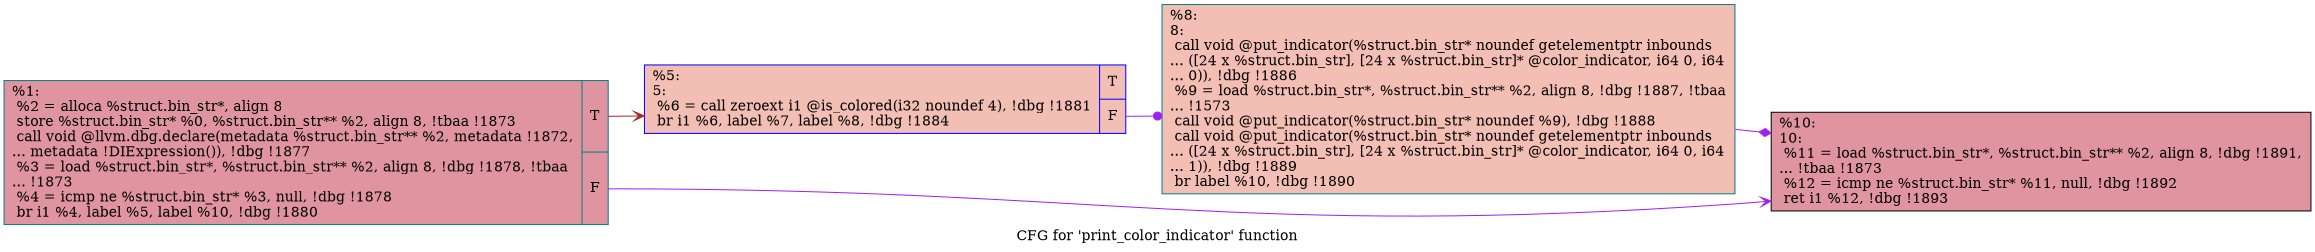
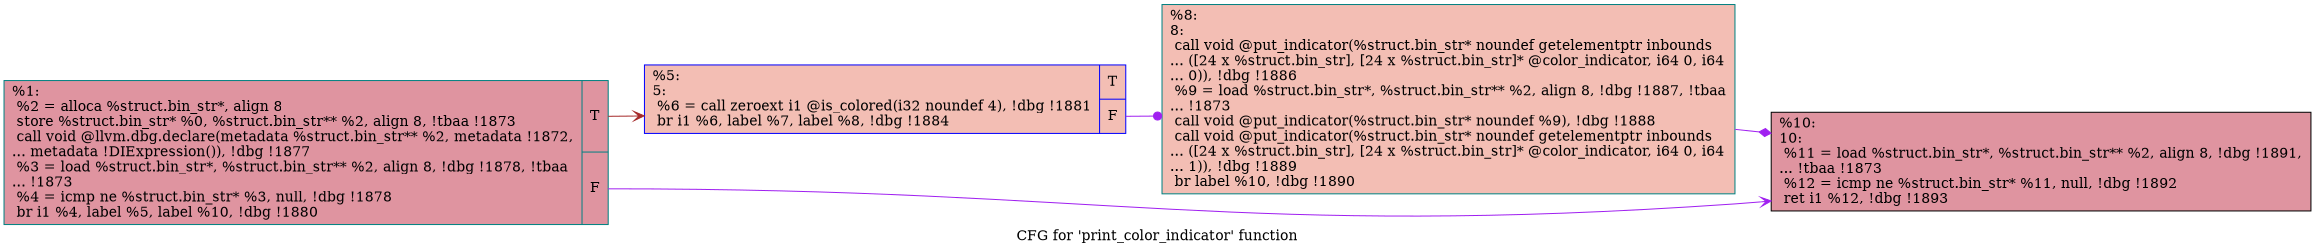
(1201, 106) -> (1201, 106)
